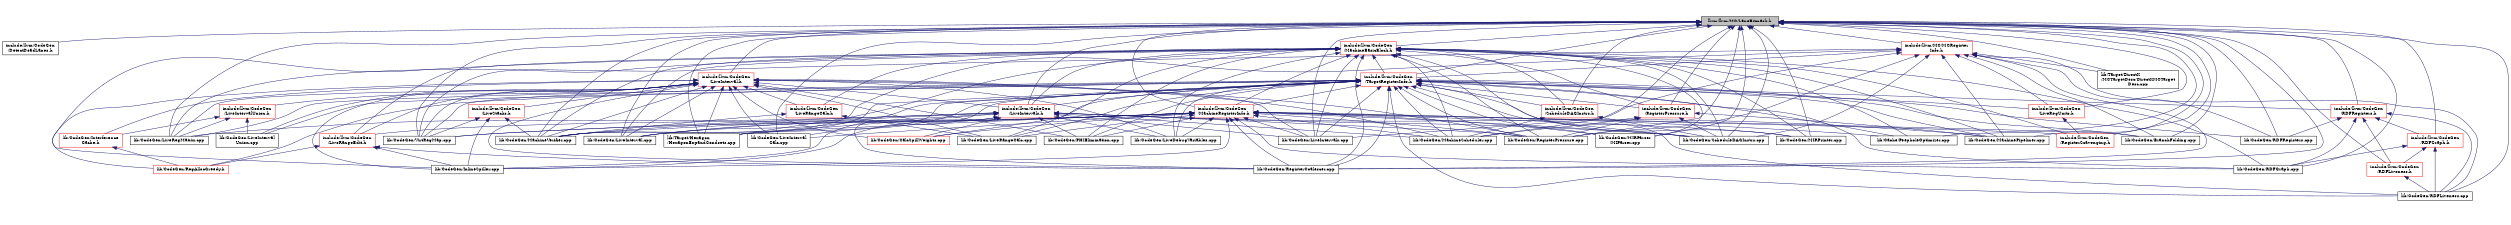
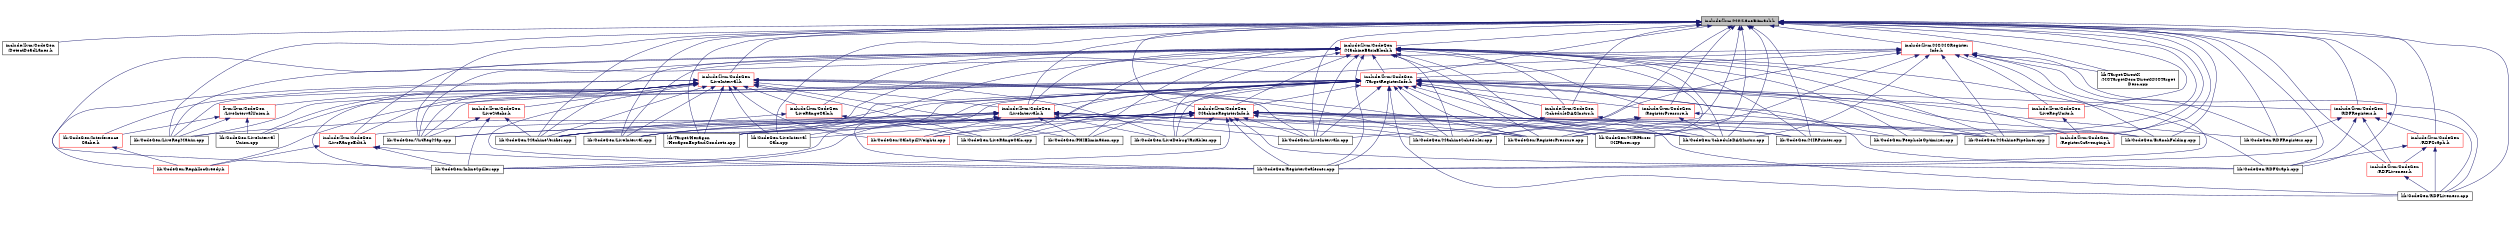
(1740, 21) -> (1740, 21)
(247, 111) -> (247, 111)
(1150, 127) -> none
(1914, 140) -> (1914, 140)
